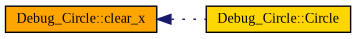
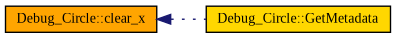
(278, 19) -> (298, 19)
